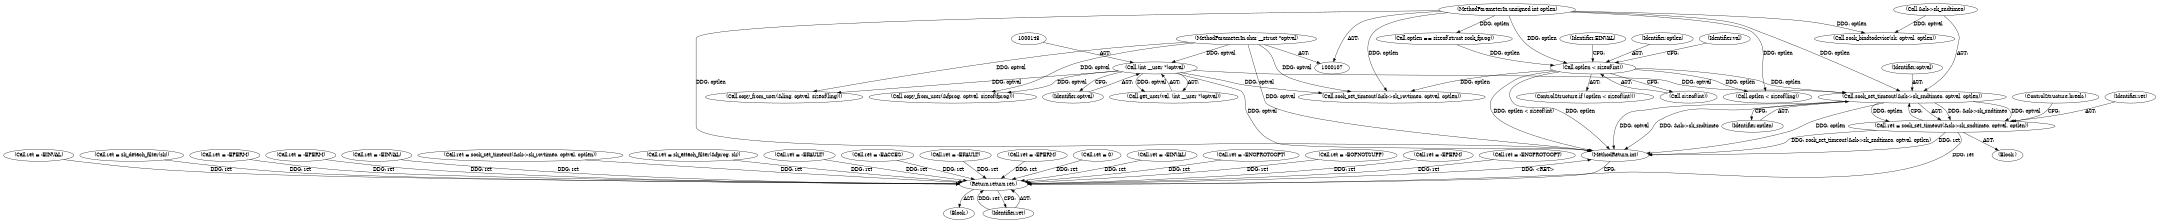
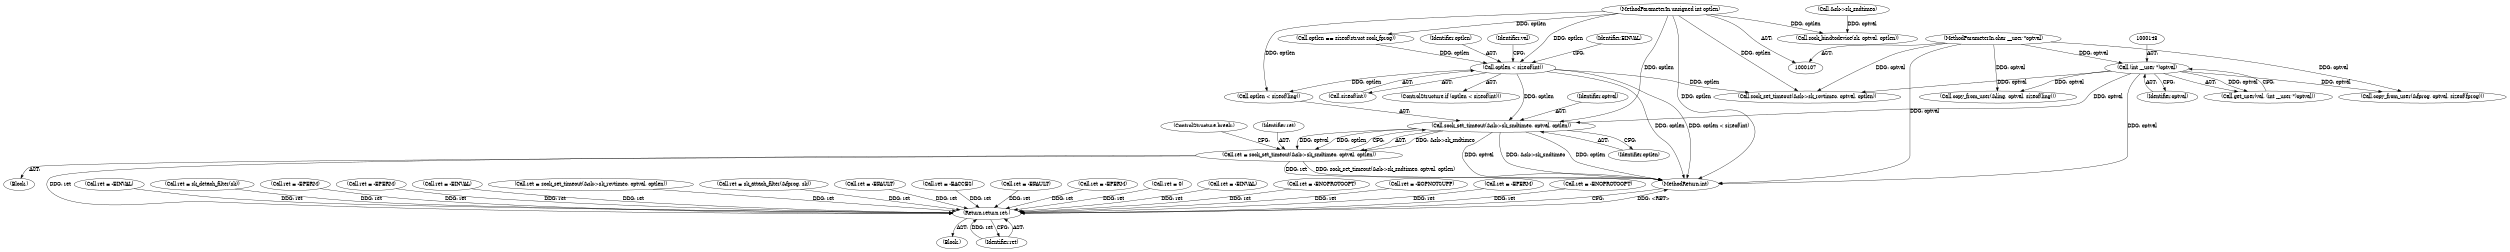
(1246, 39) -> (1993, 39)
(1956, 55) -> (1378, 111)
(1176, 83) -> (2269, 83)
(1654, 83) -> (1448, 83)
